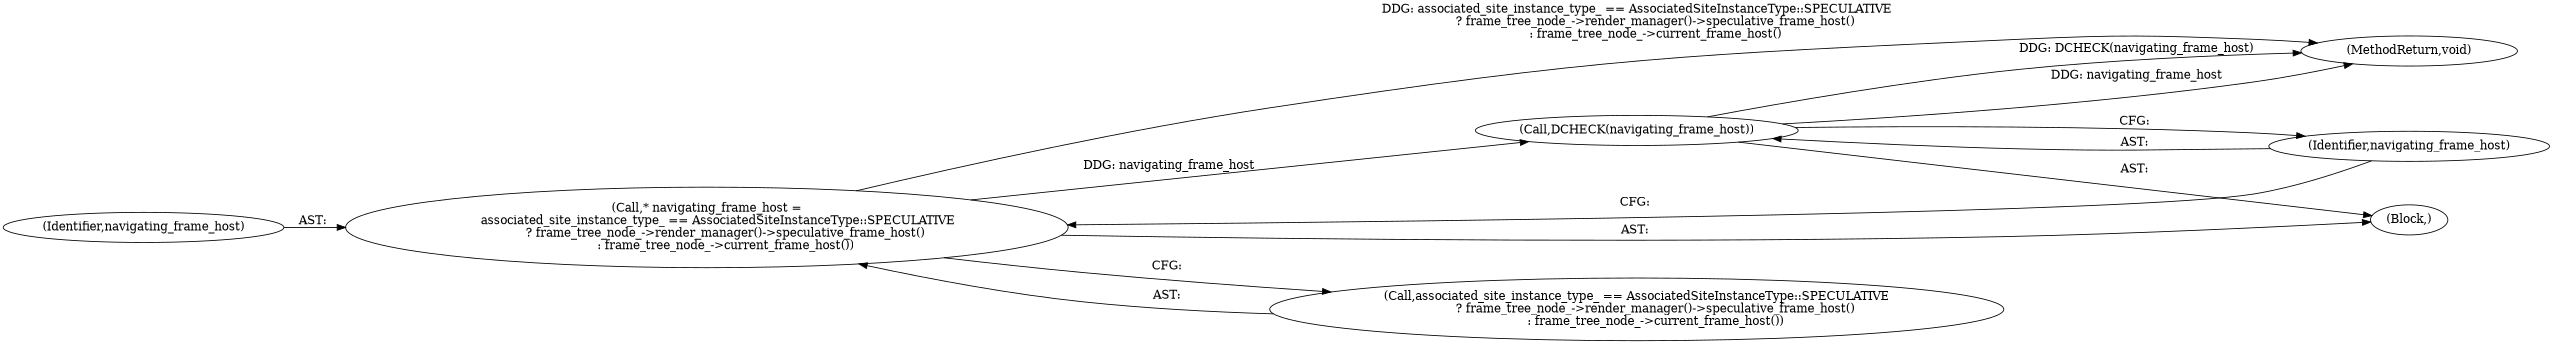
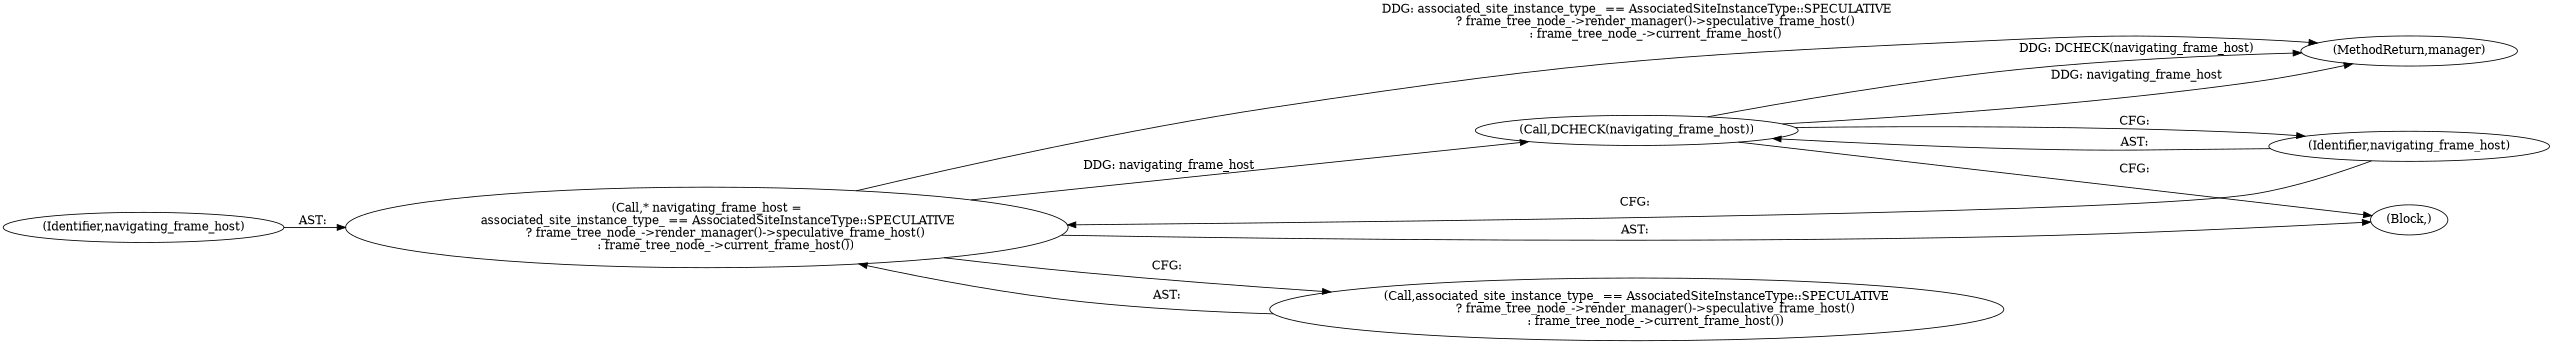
(2409, 51) -> (2409, 51)
(2136, 169) -> (2136, 169)
